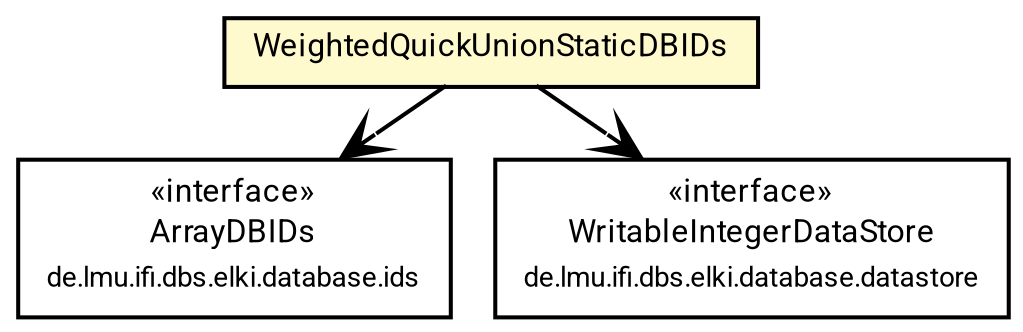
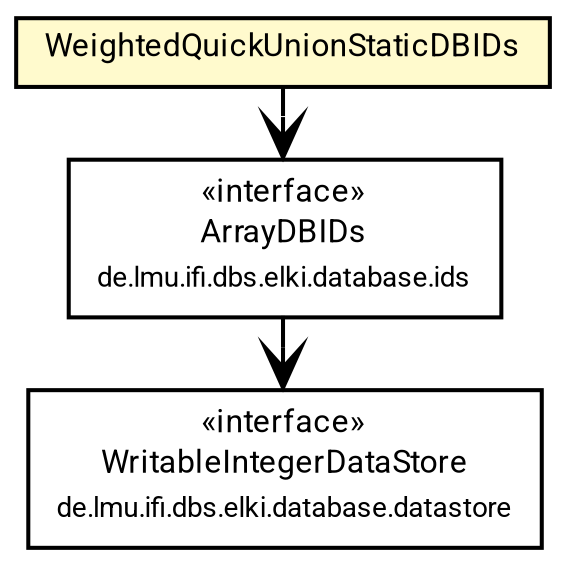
(571, 110) -> (283, 332)
